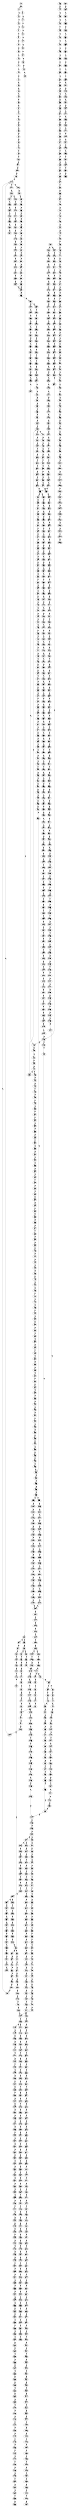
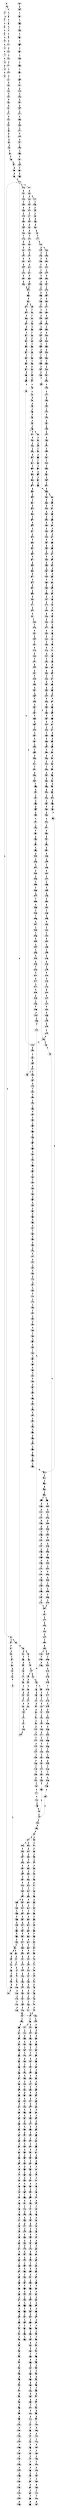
none -> (38, 239)
none -> (22, 1976)
